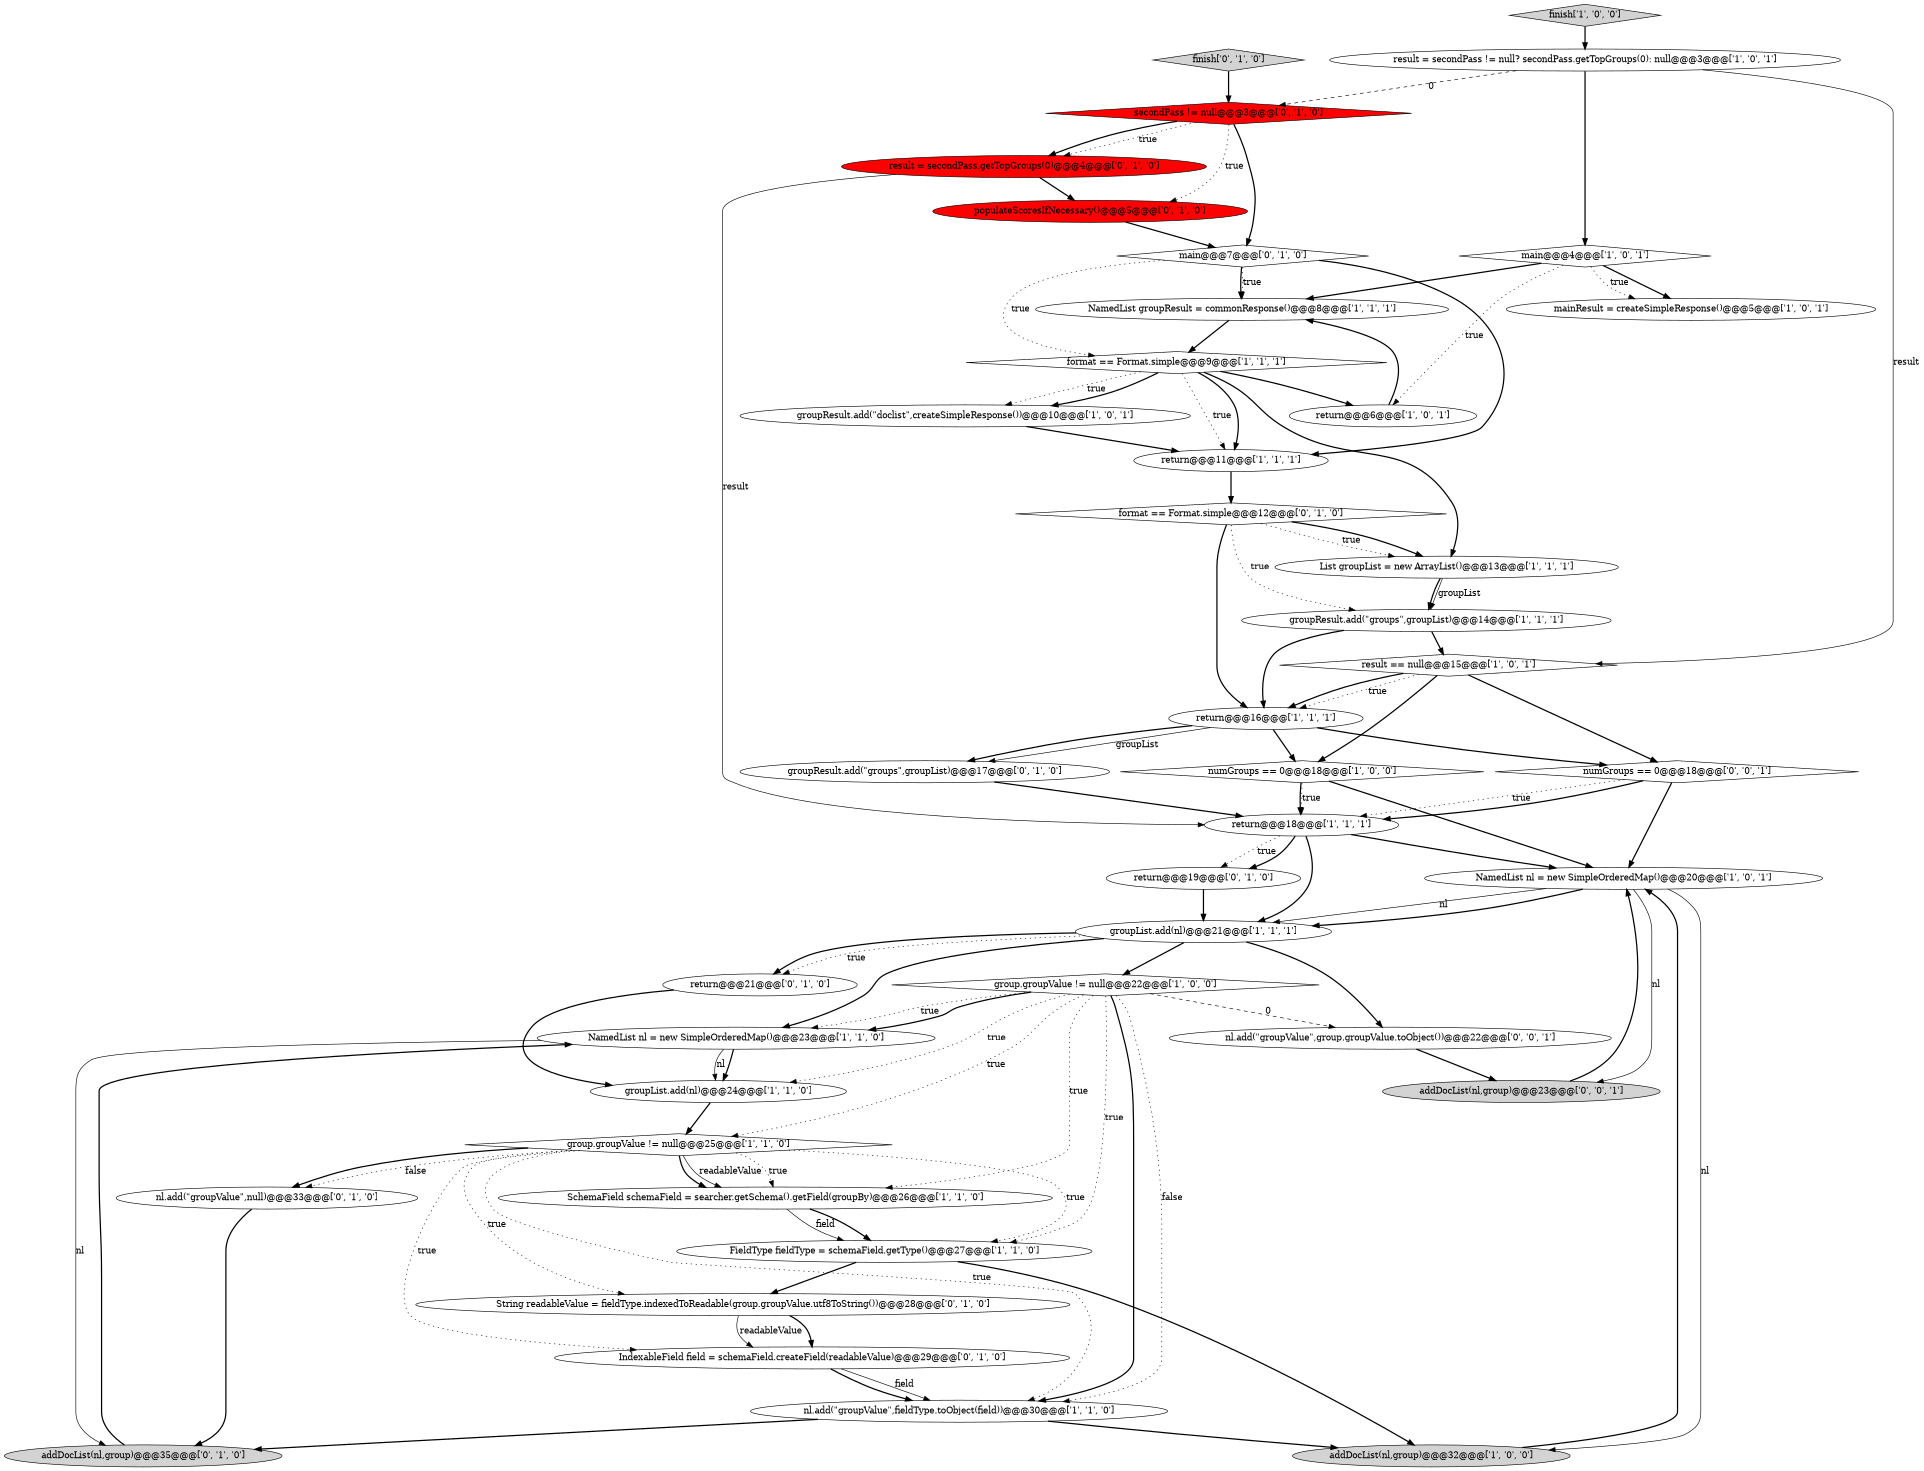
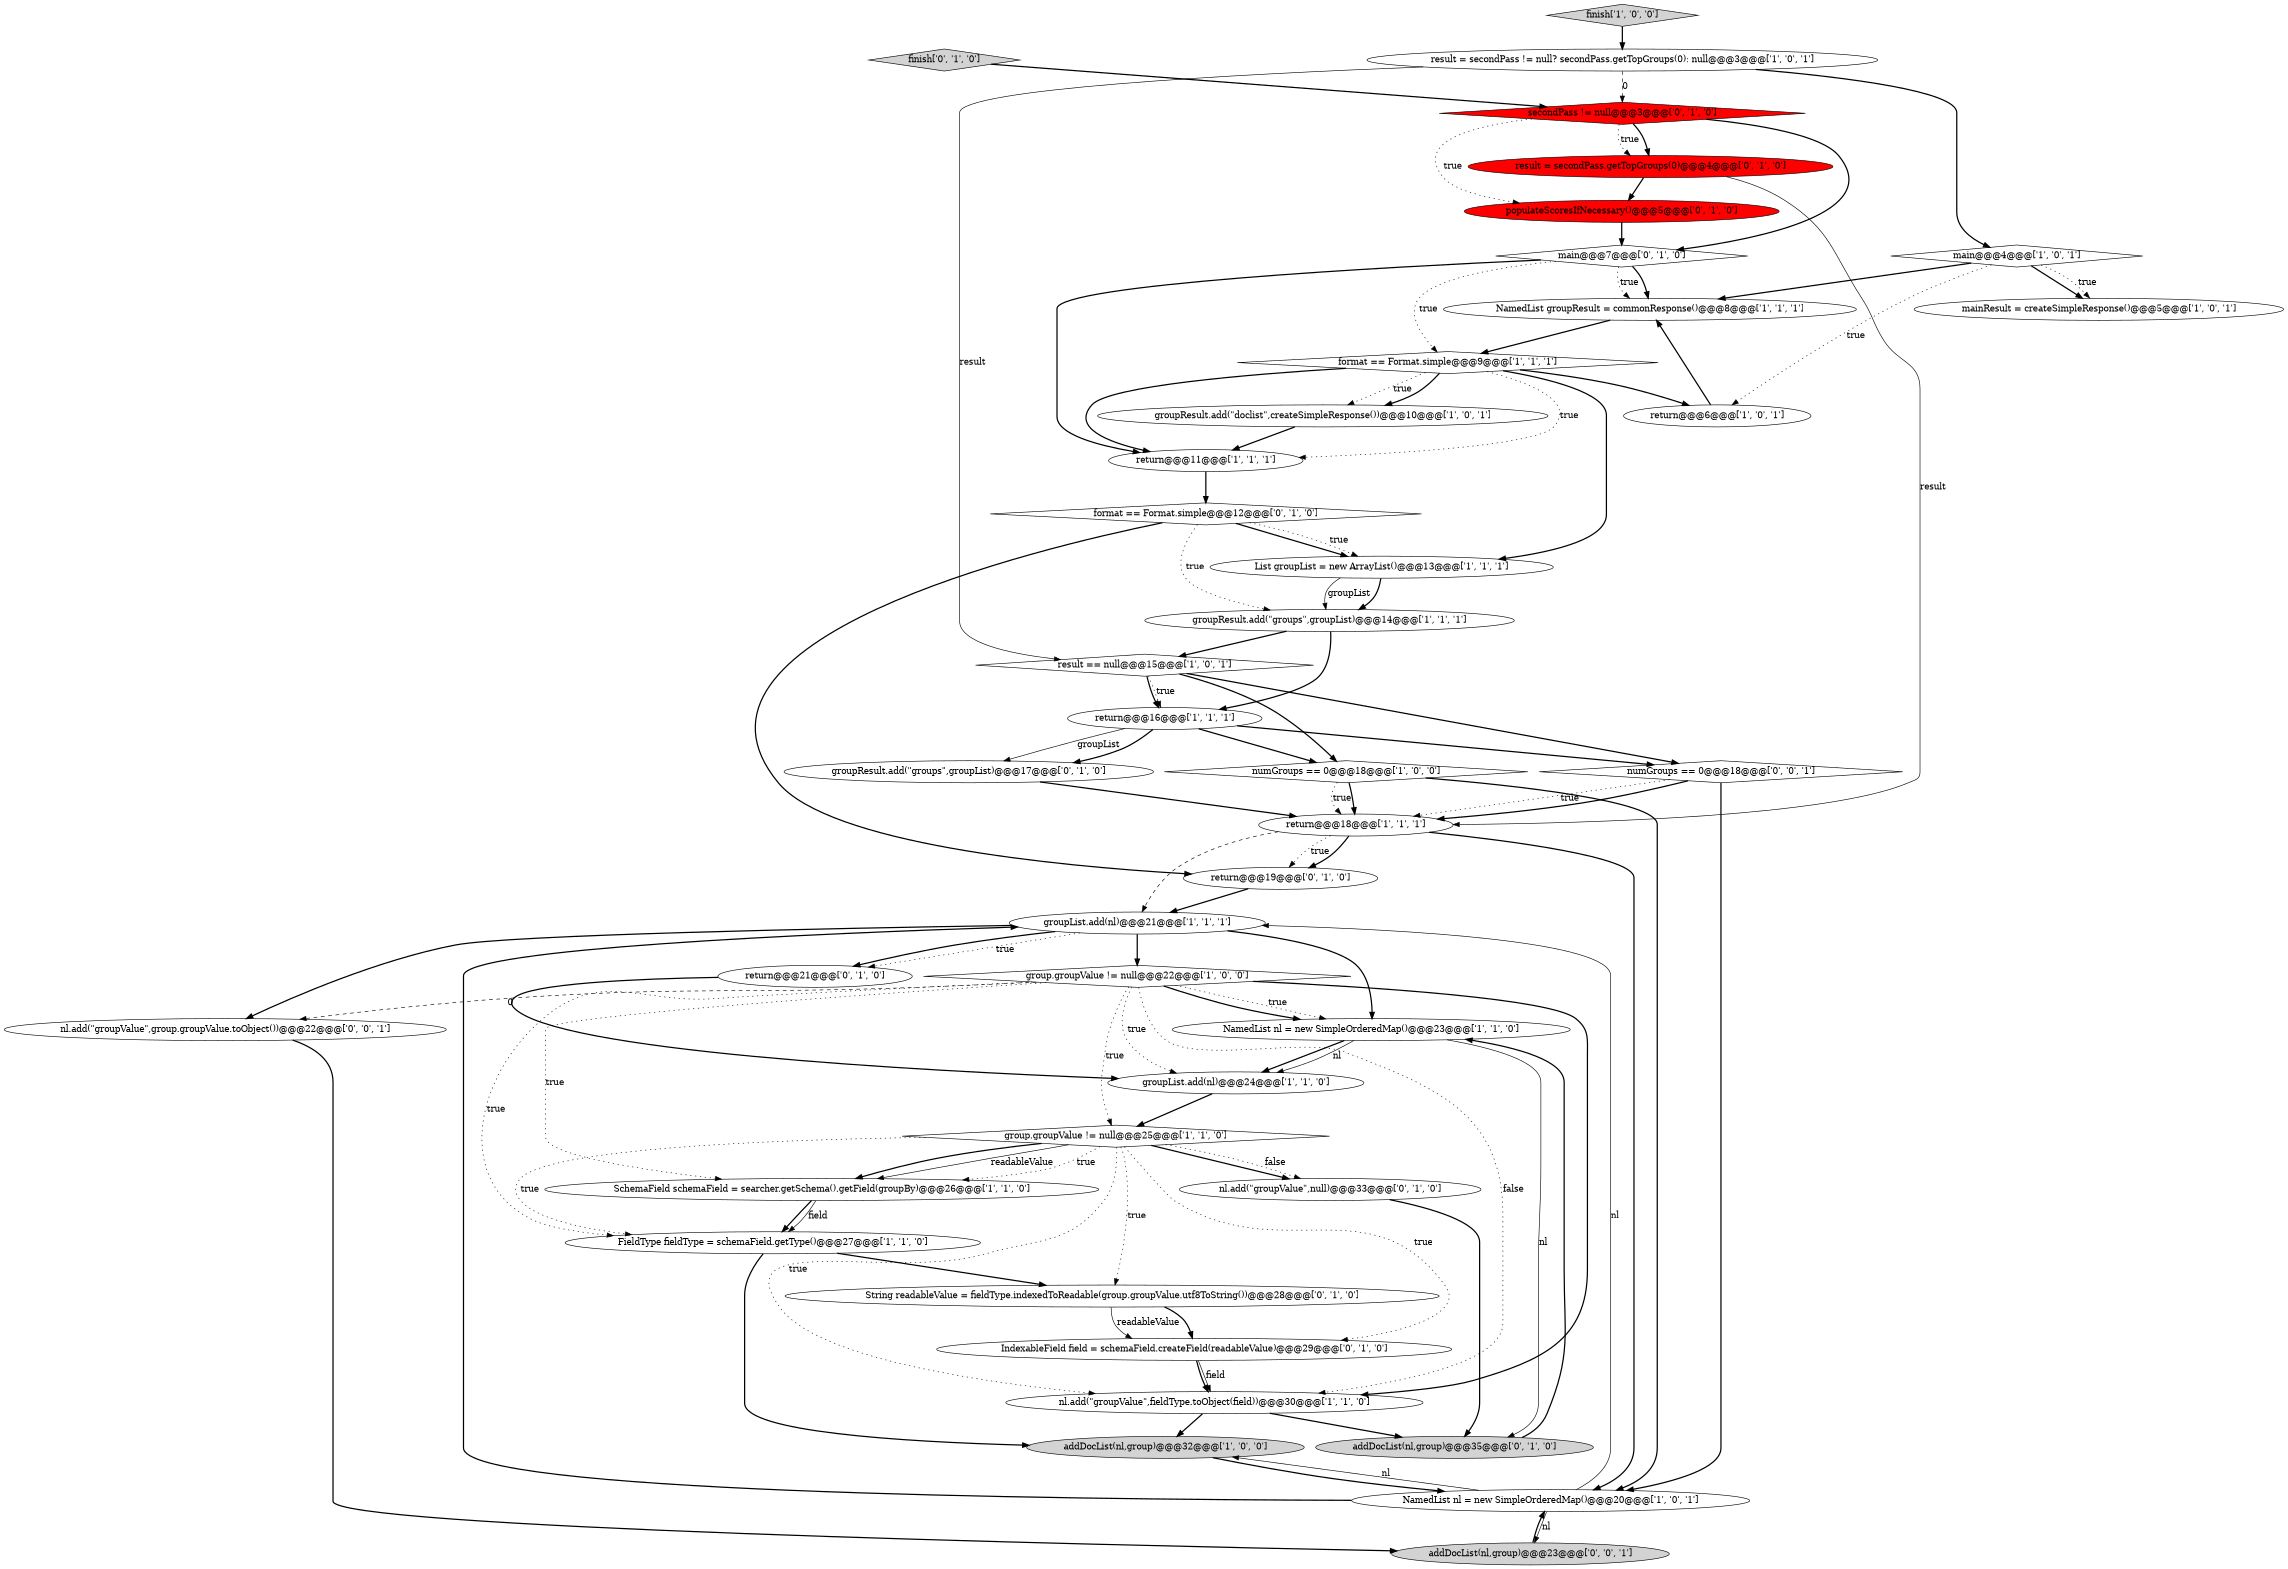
(1217, 618) -> (756, 731)
(1307, 888) -> (1202, 854)
